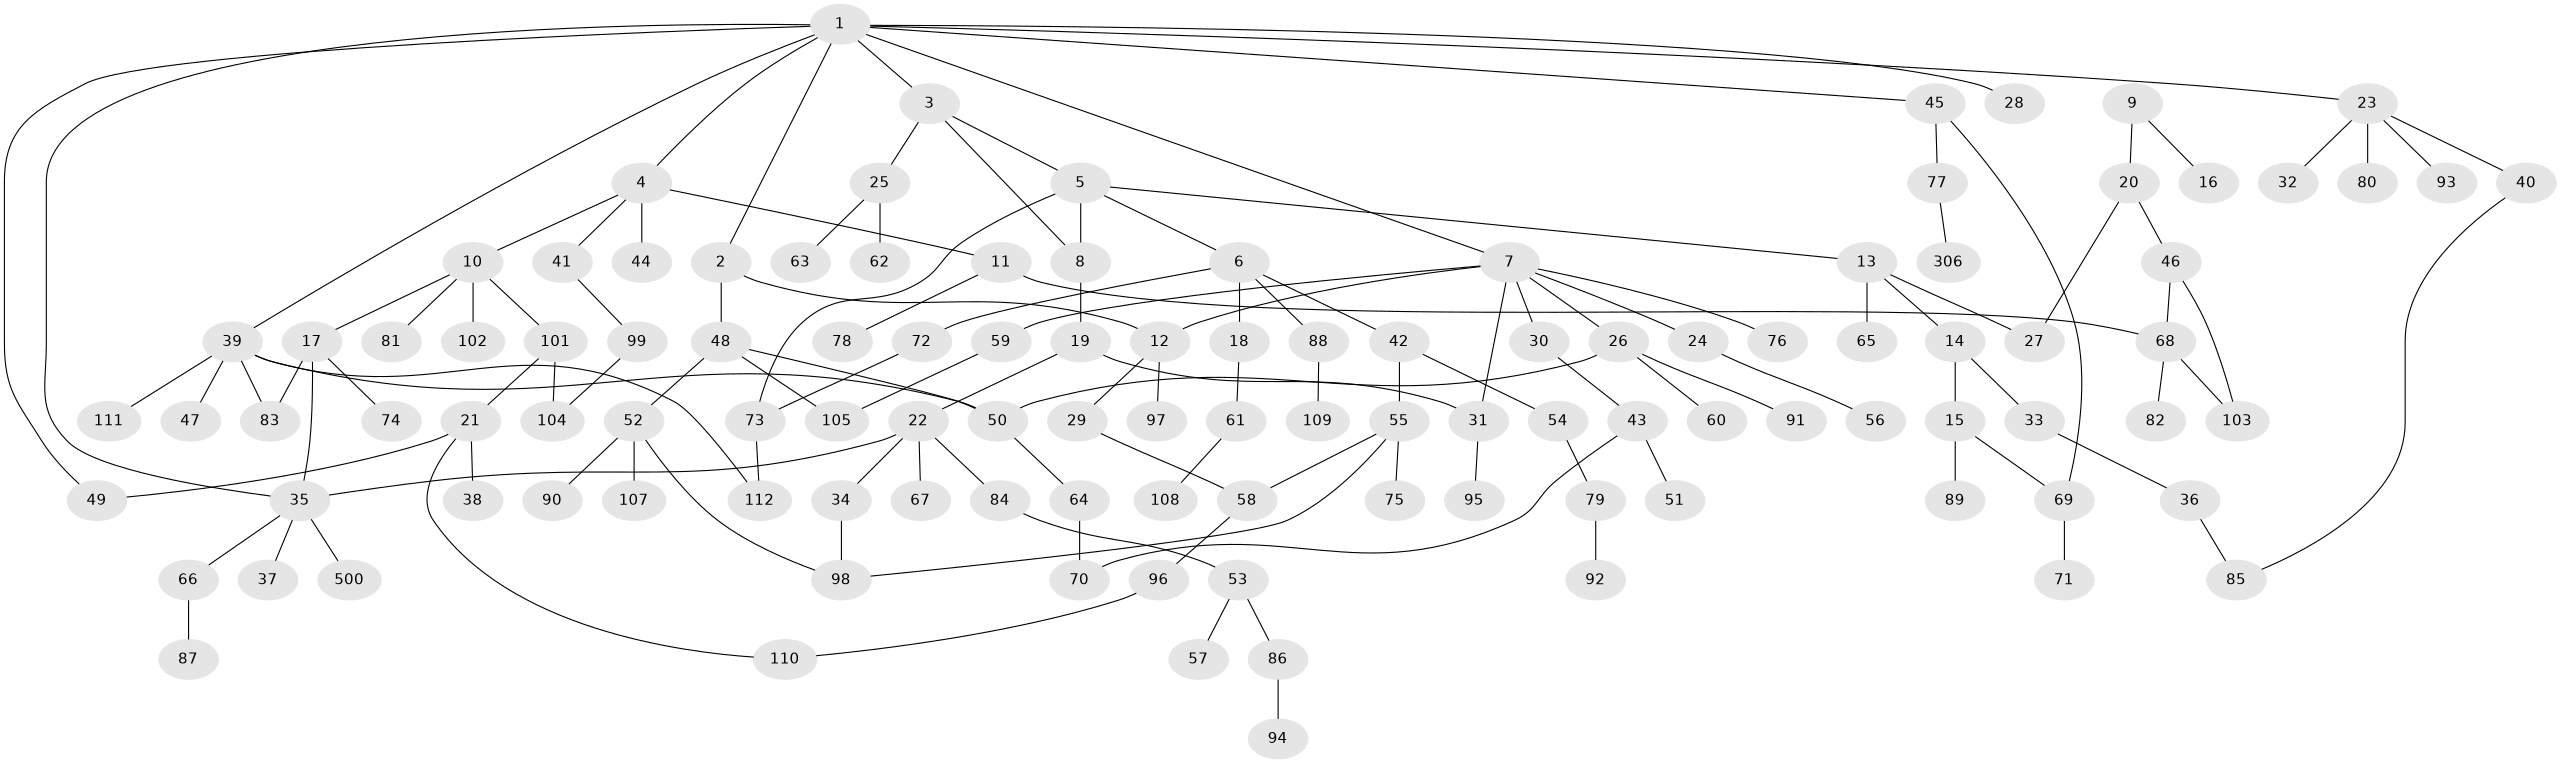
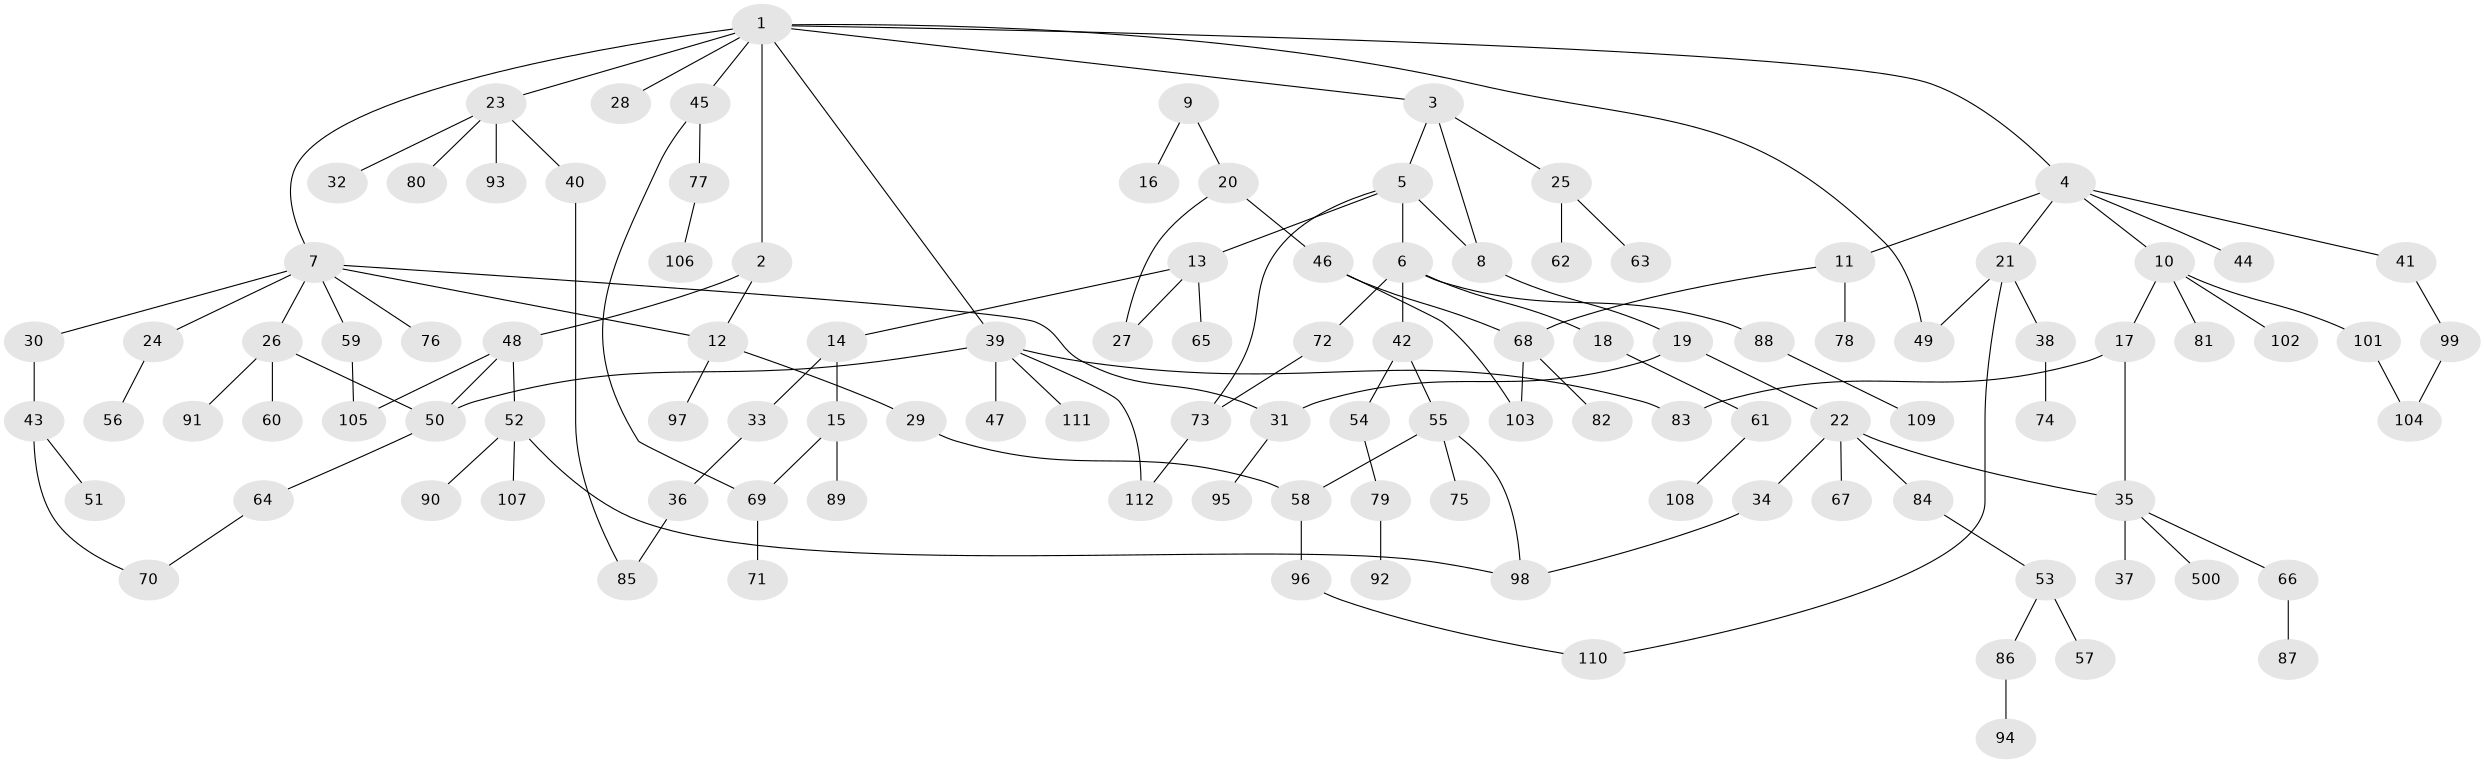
(170, 83) -> none
(1949, 262) -> (680, 262)
(514, 381) -> (2036, 223)
(355, 385) -> (2046, 382)
